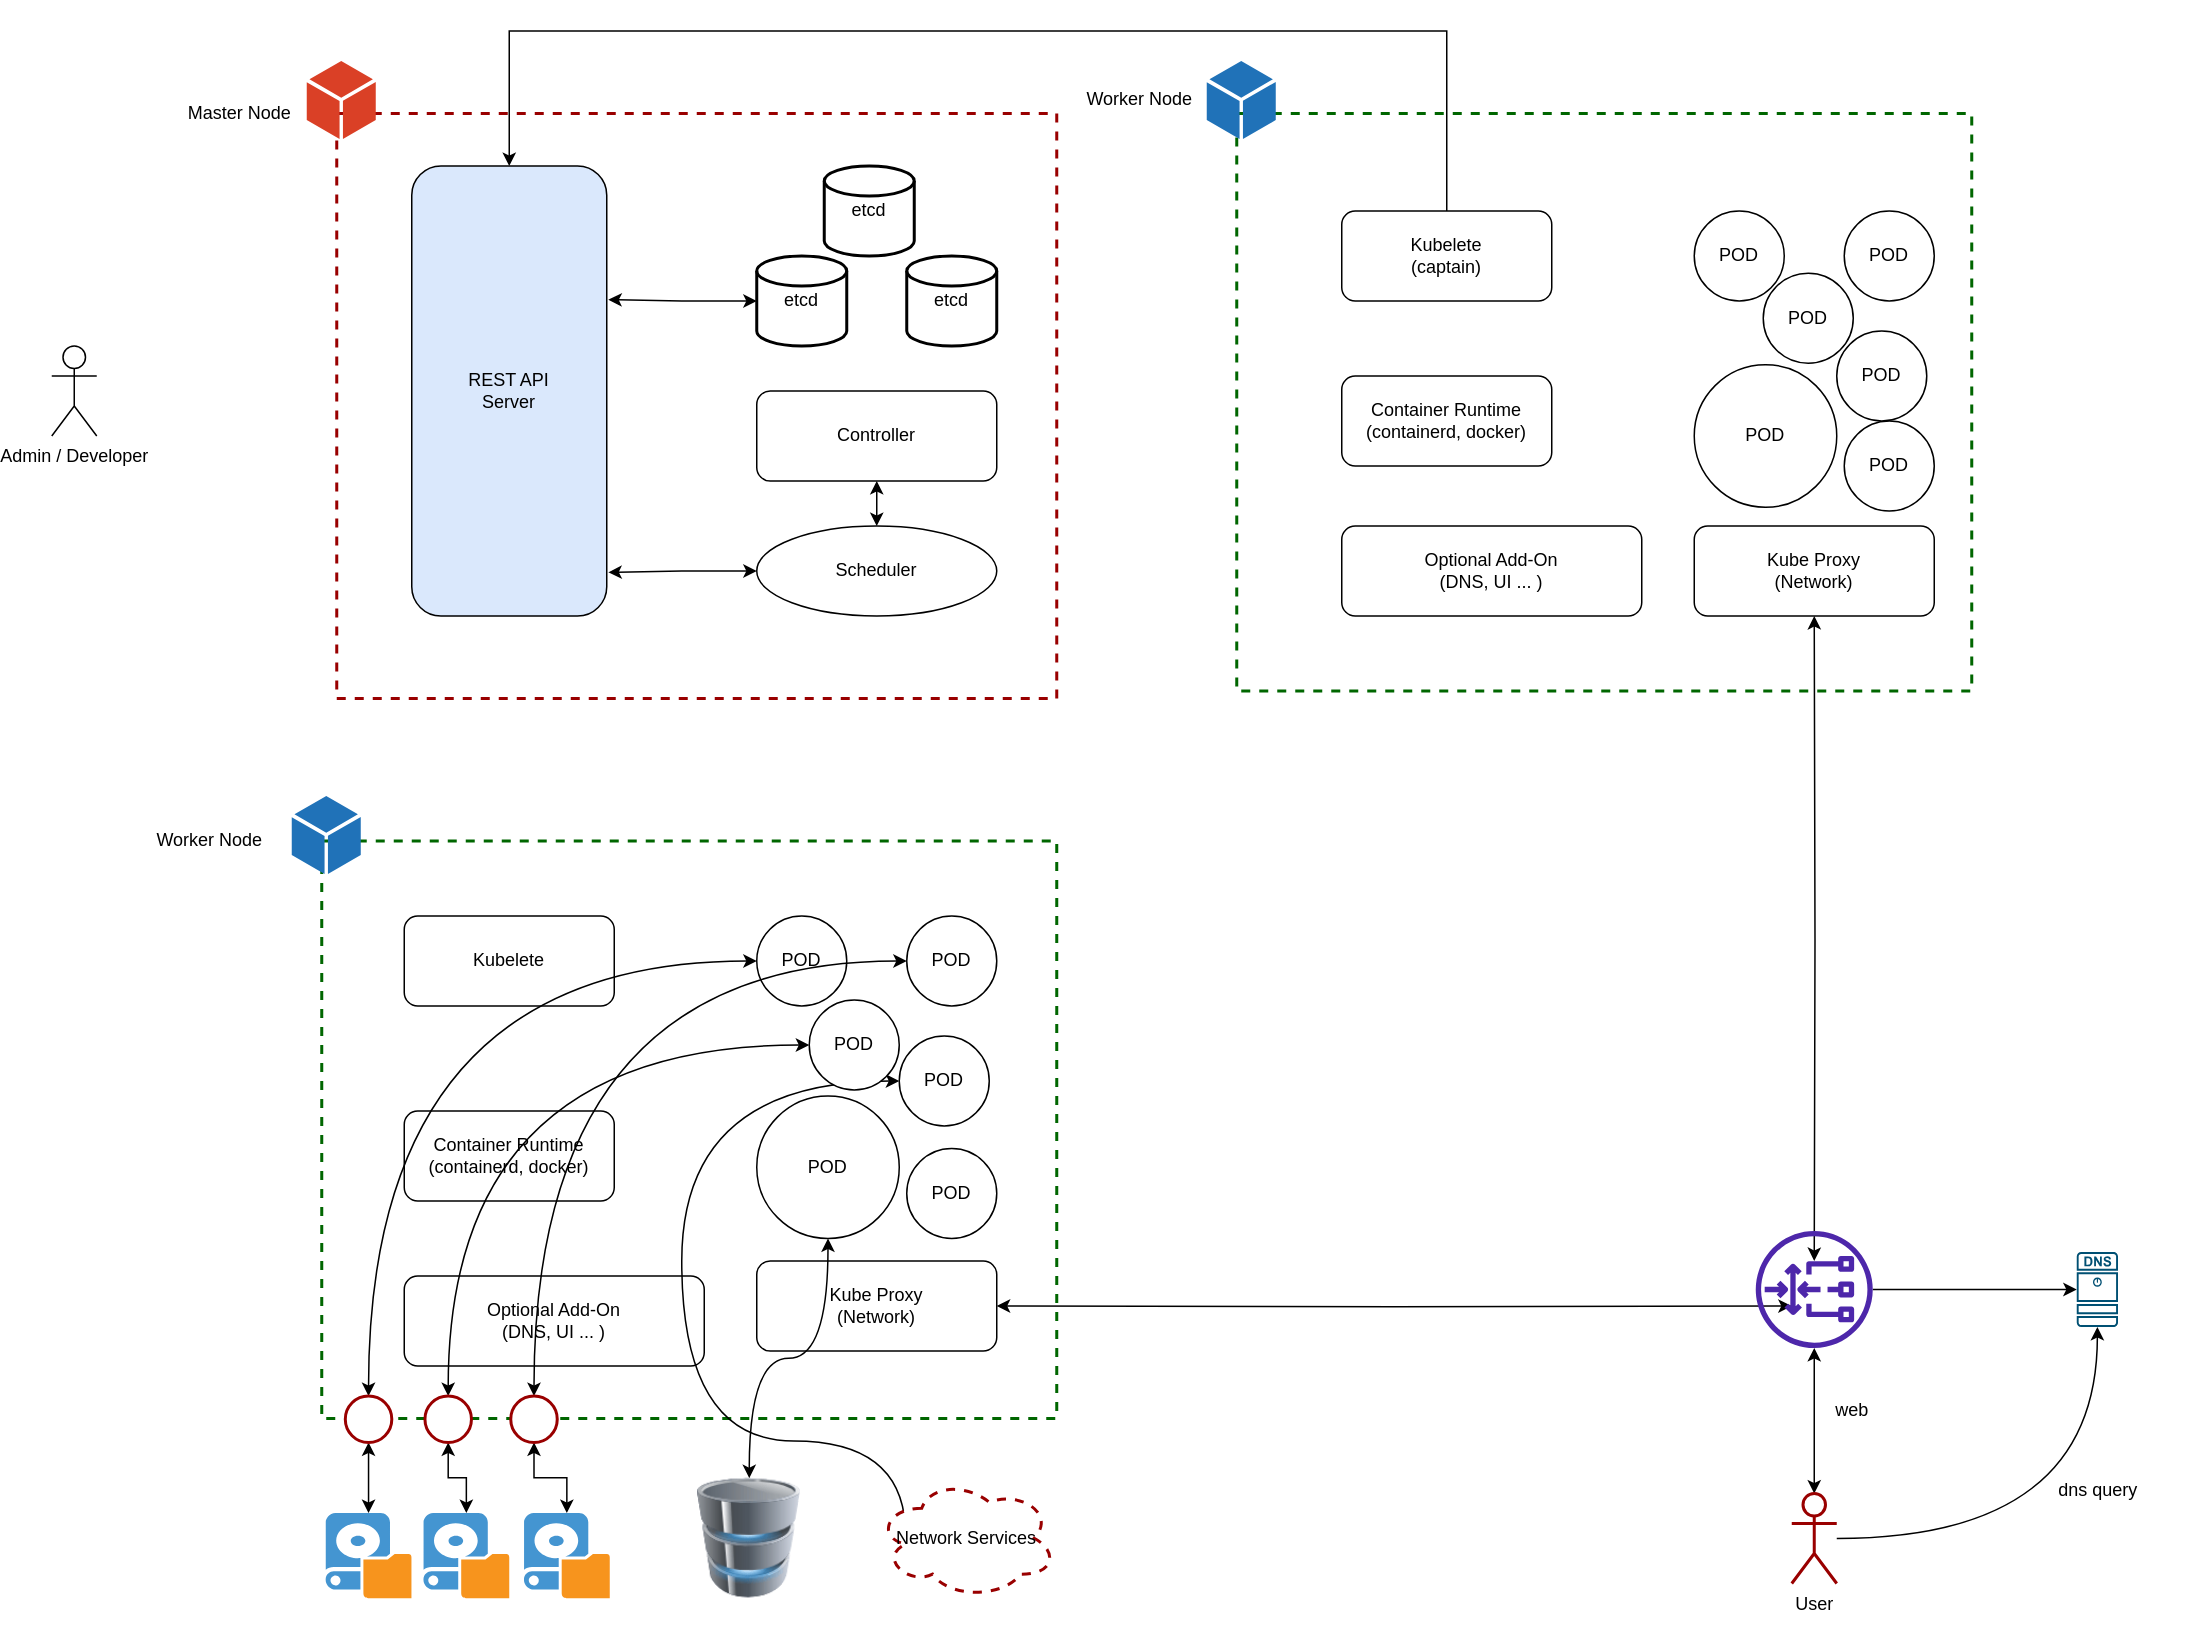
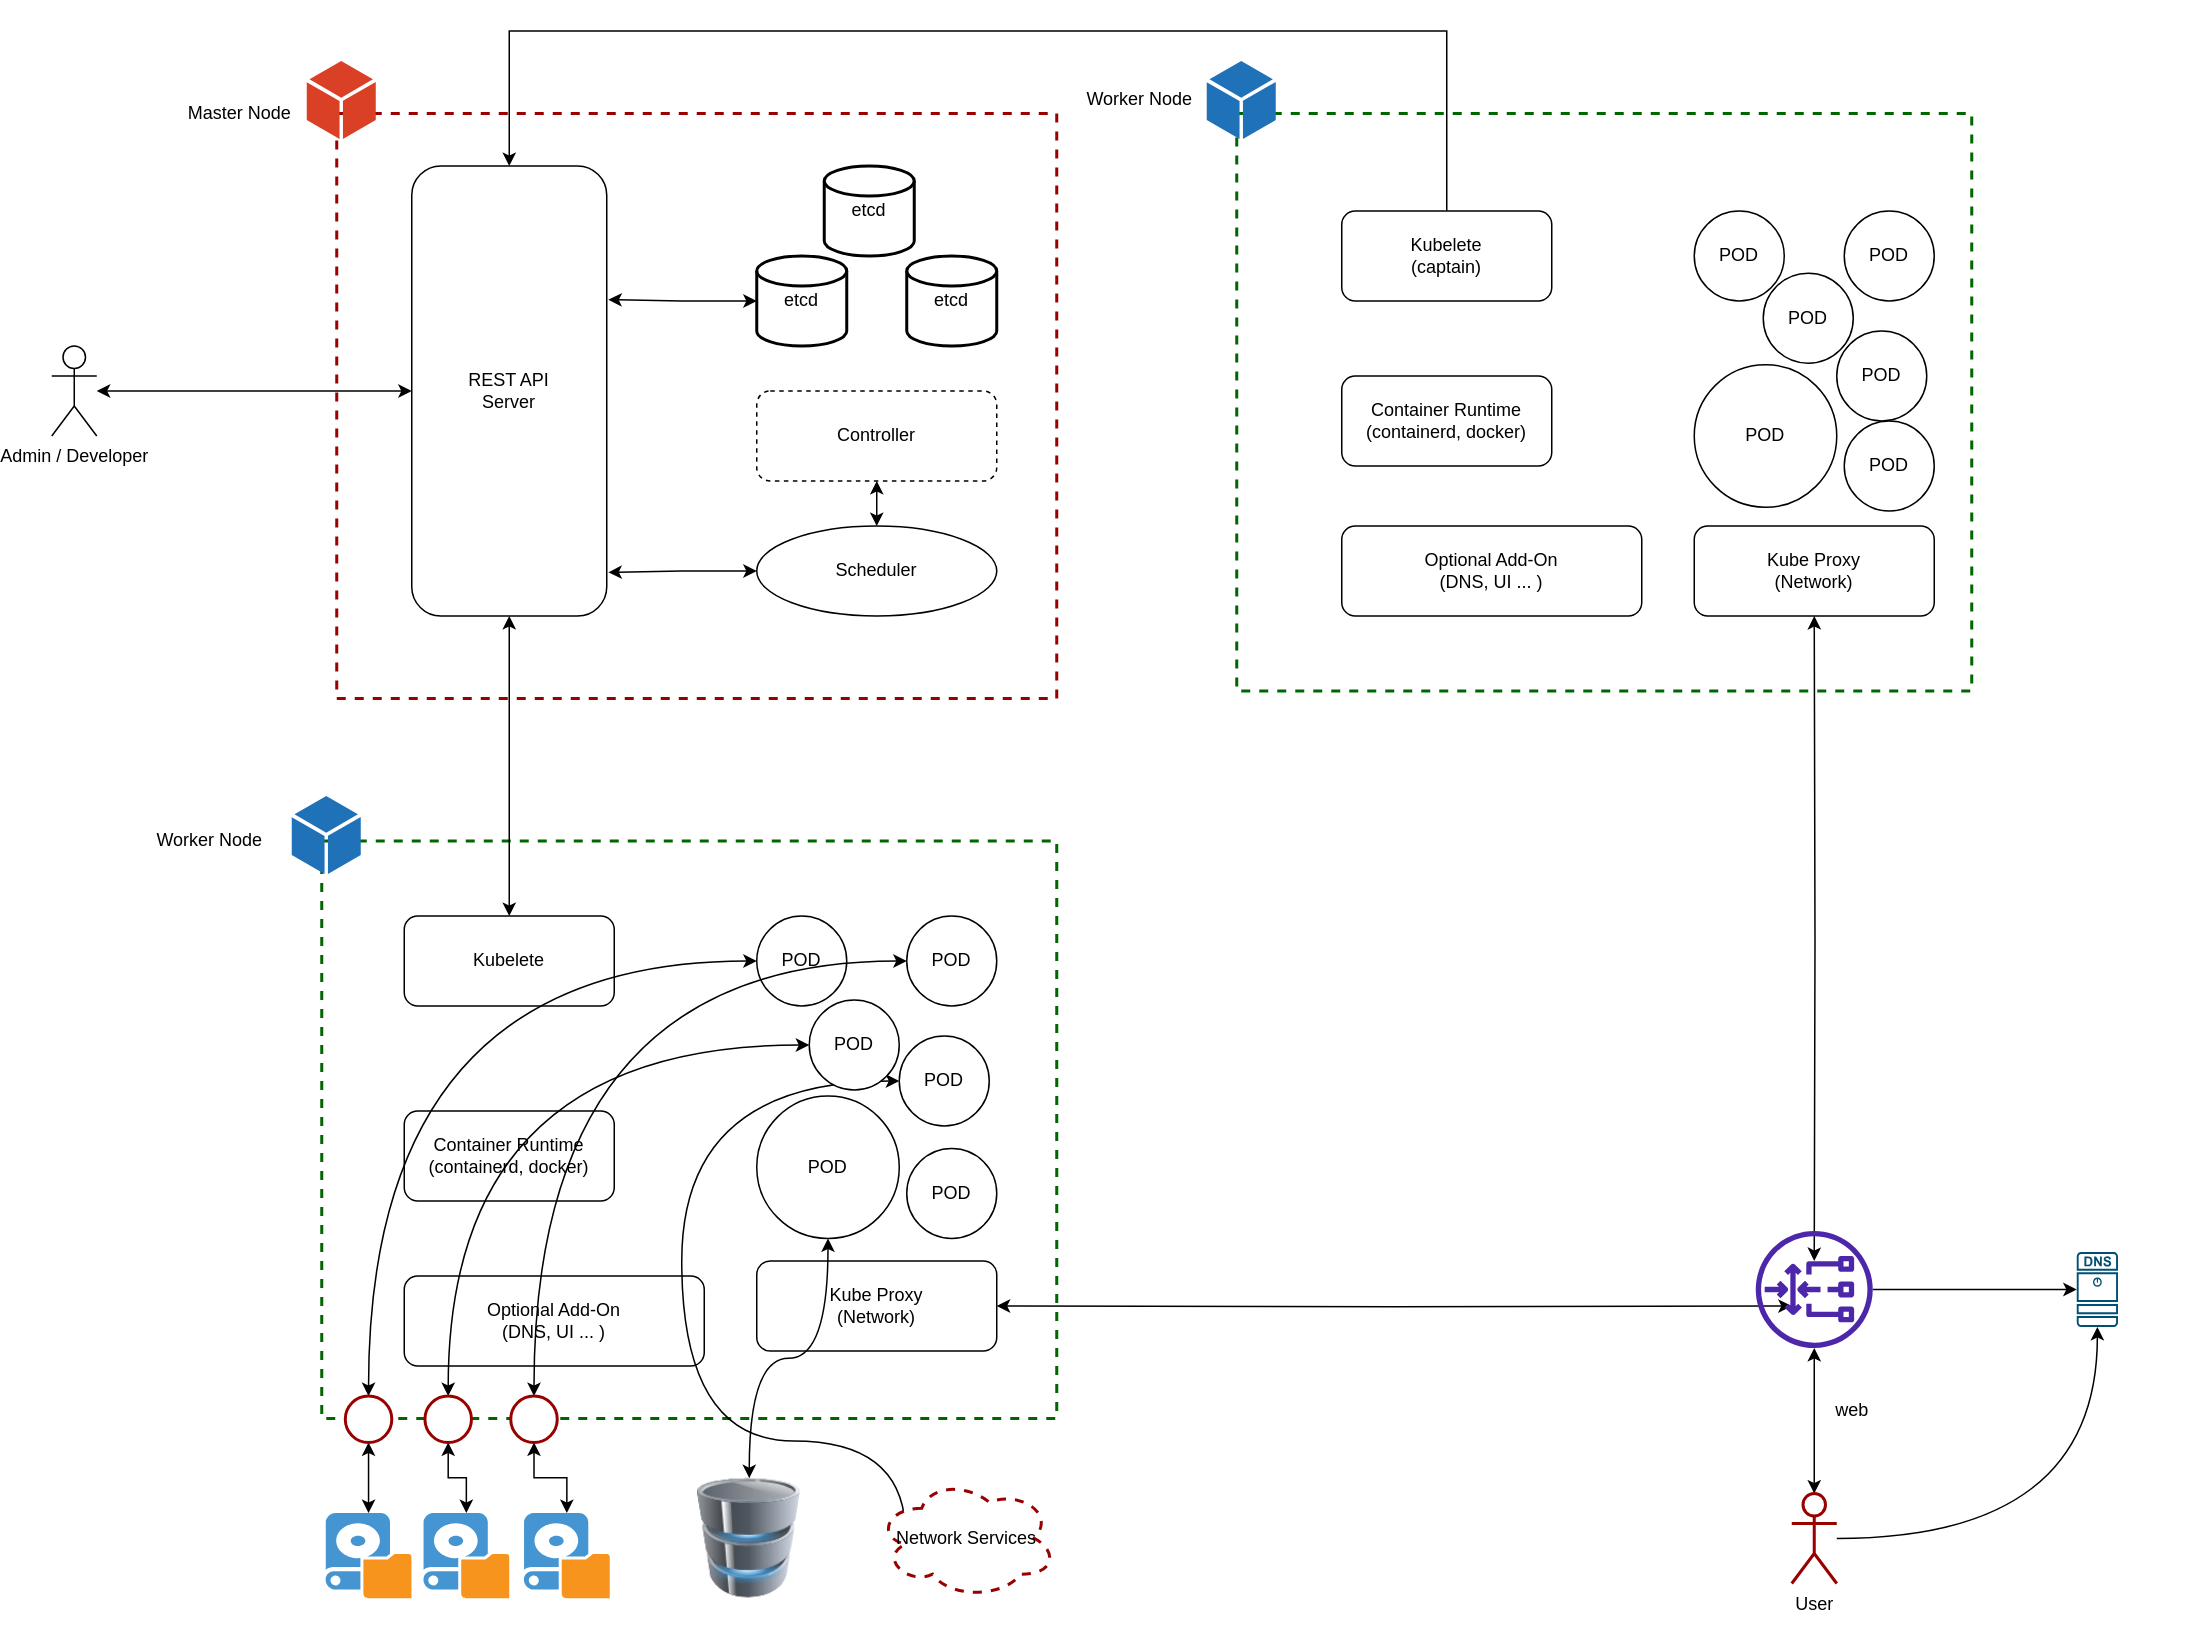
none -> (254, 391)
(509, 391) -> (509, 391)
(877, 436) -> (877, 436)
none -> (509, 766)
(2097, 1490) -> none
